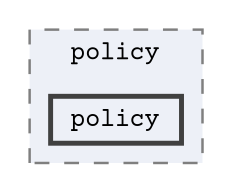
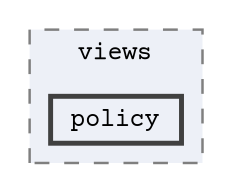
(116, 53) -> (116, 53)
